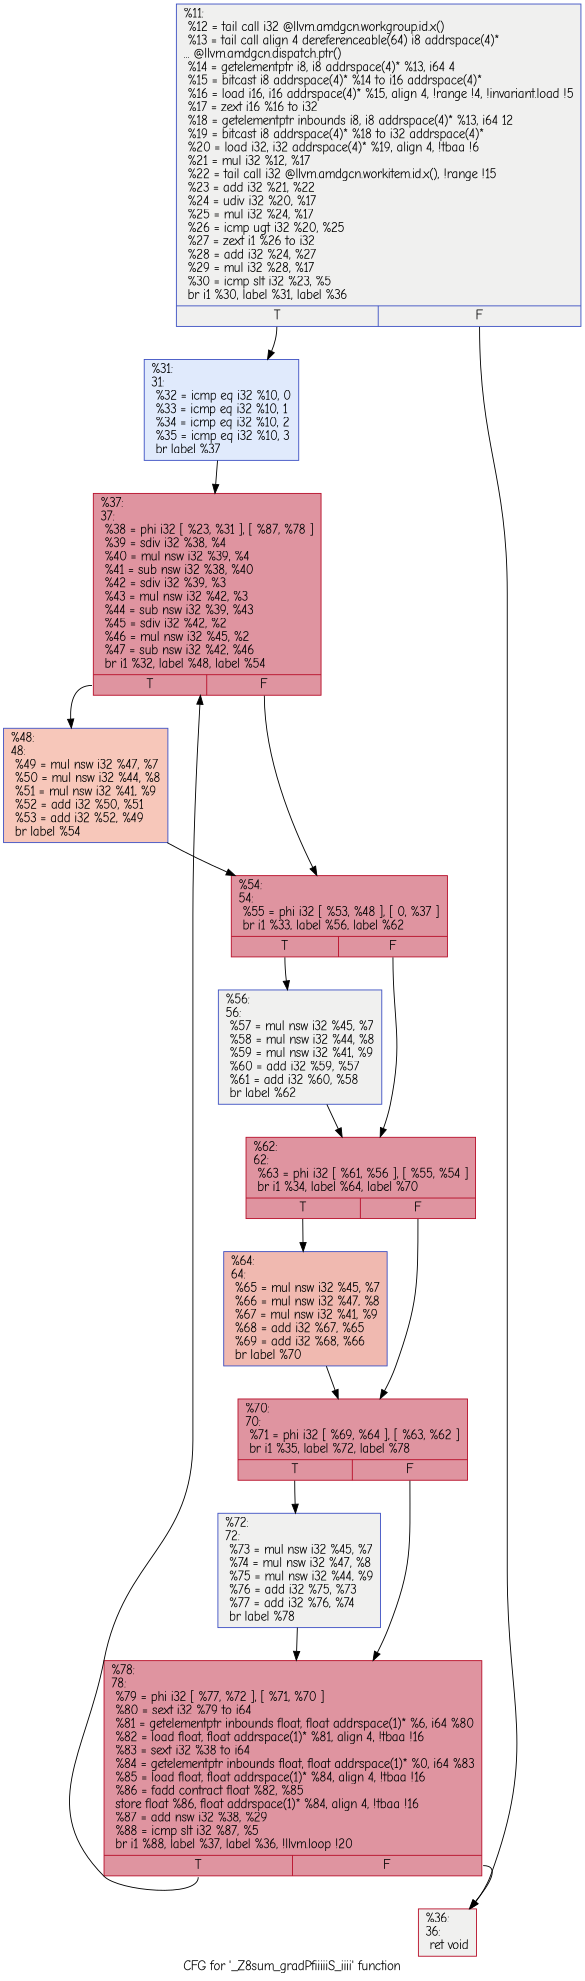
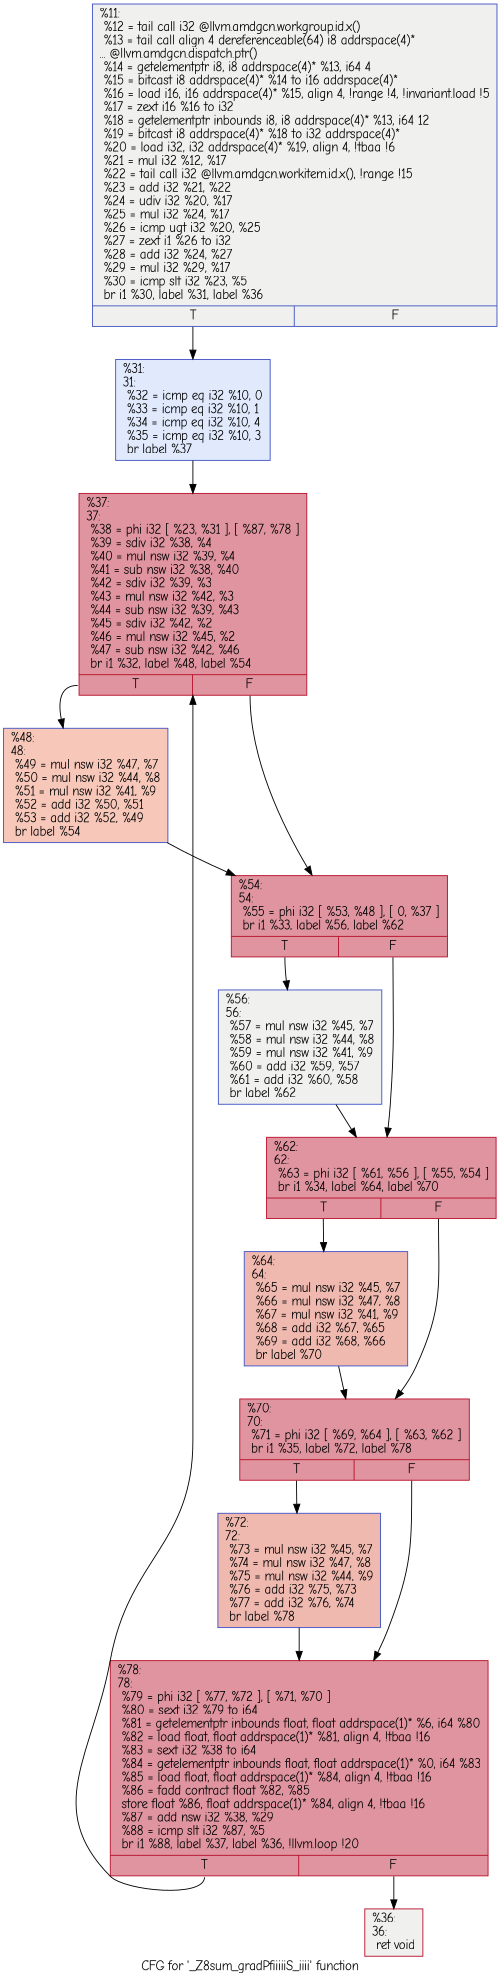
(249, 268) -> (165, 268)
(221, 423) -> (192, 423)
(507, 1117) -> none
(299, 1570) -> (299, 1570)
